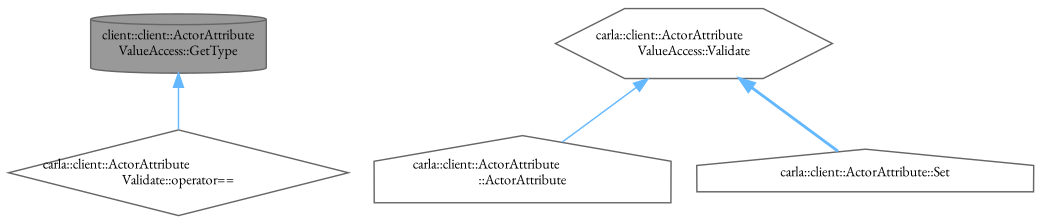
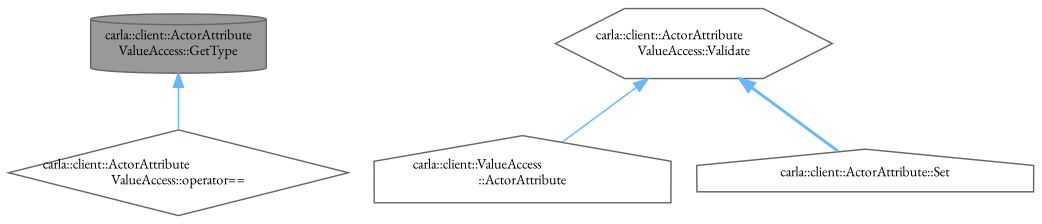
(178, 44) -> (178, 44)
(178, 173) -> (178, 173)
(523, 173) -> (523, 173)
